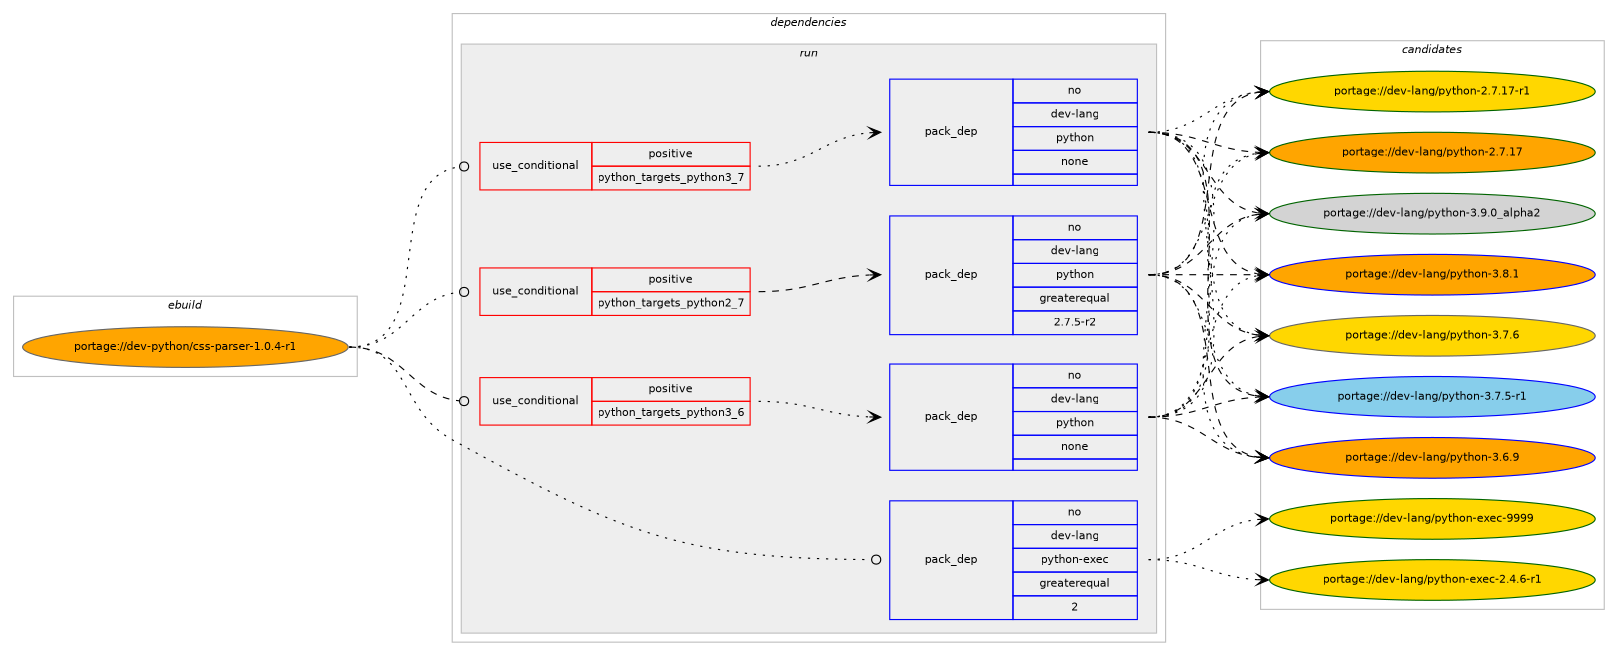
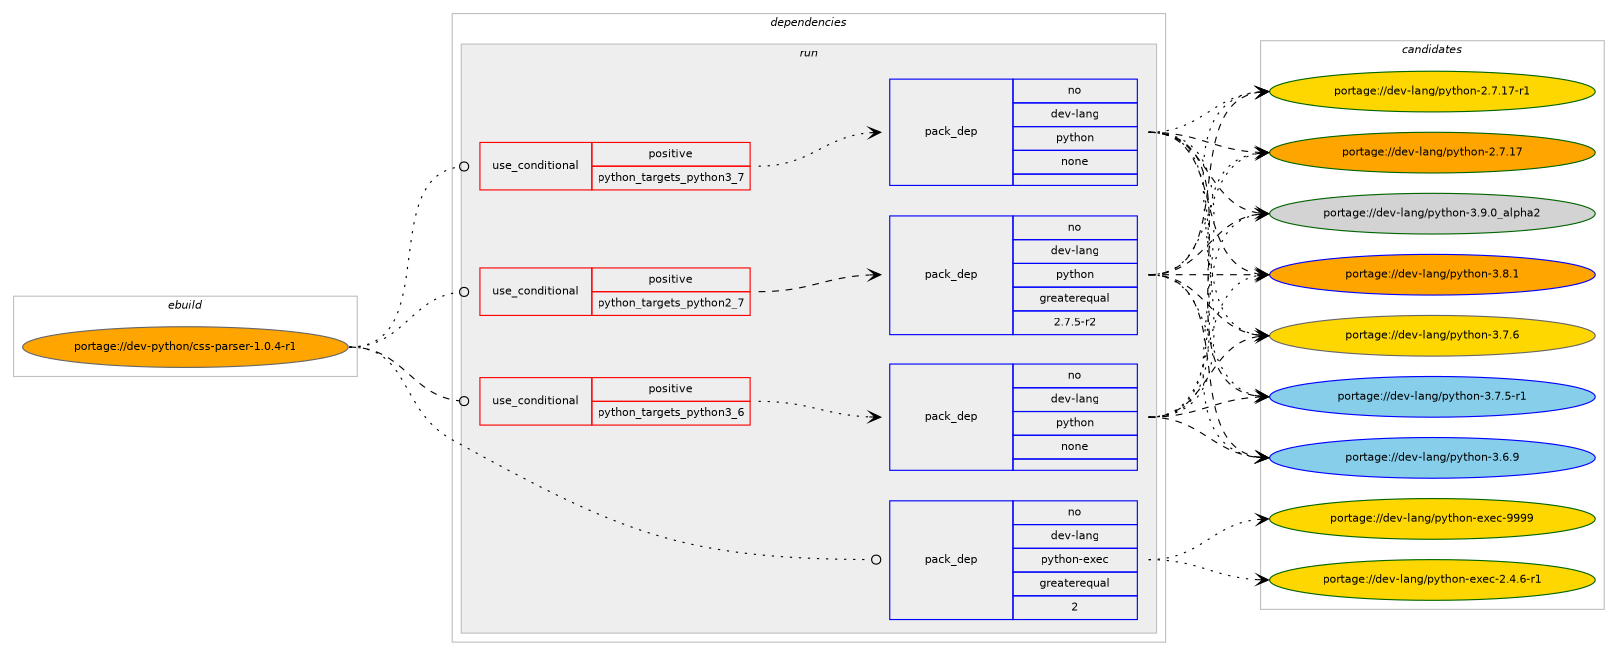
(1432, 458) -> (1432, 458)
